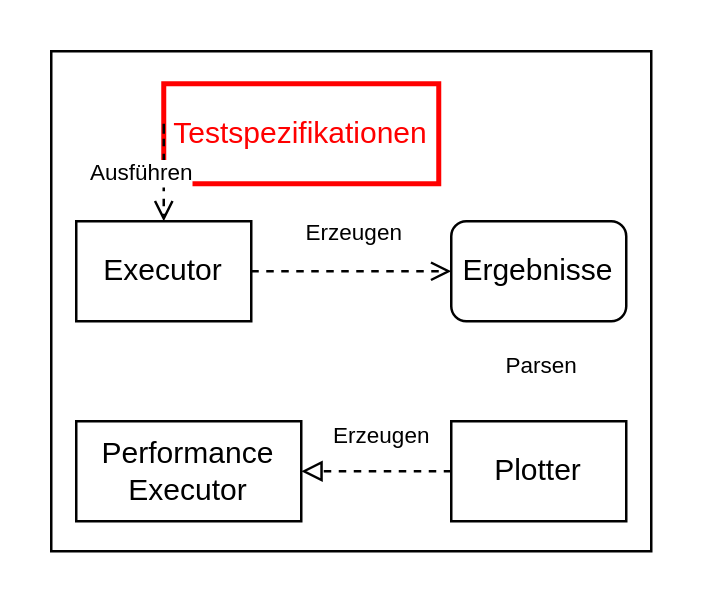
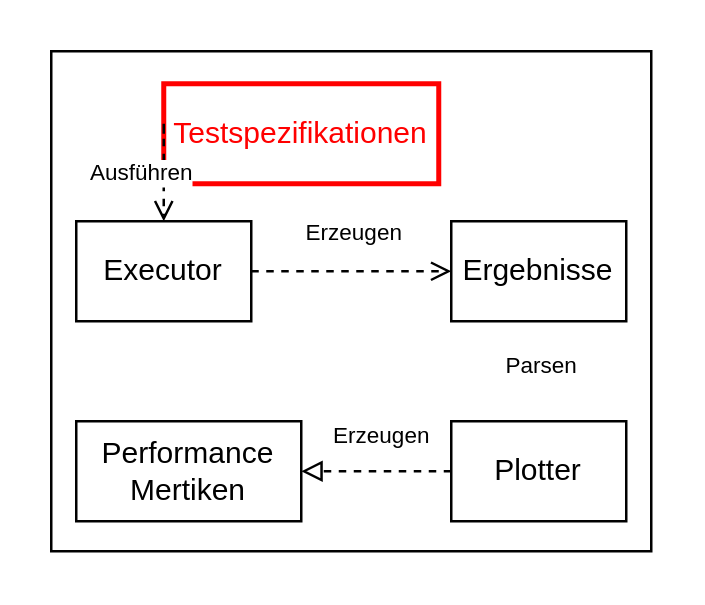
(539, 271) -> (539, 271)
(189, 471) -> (189, 471)
